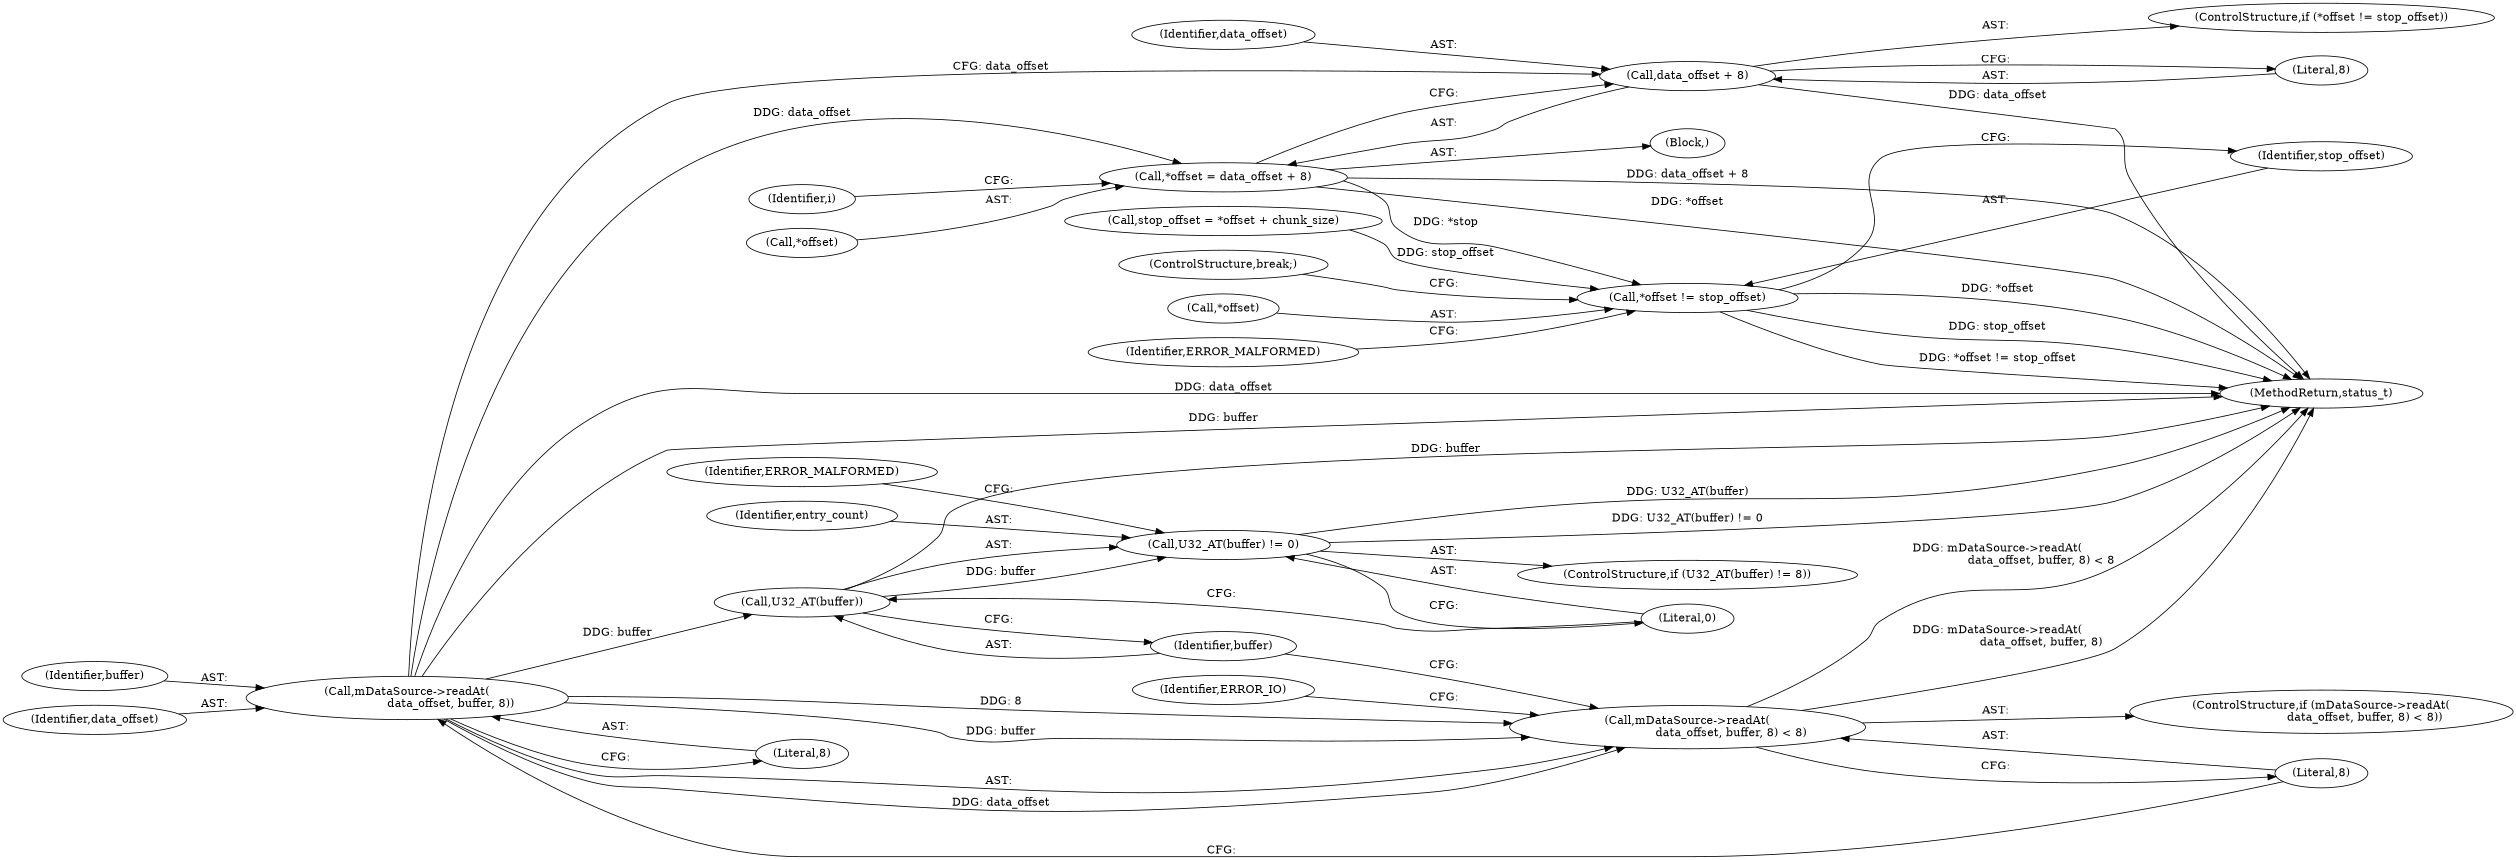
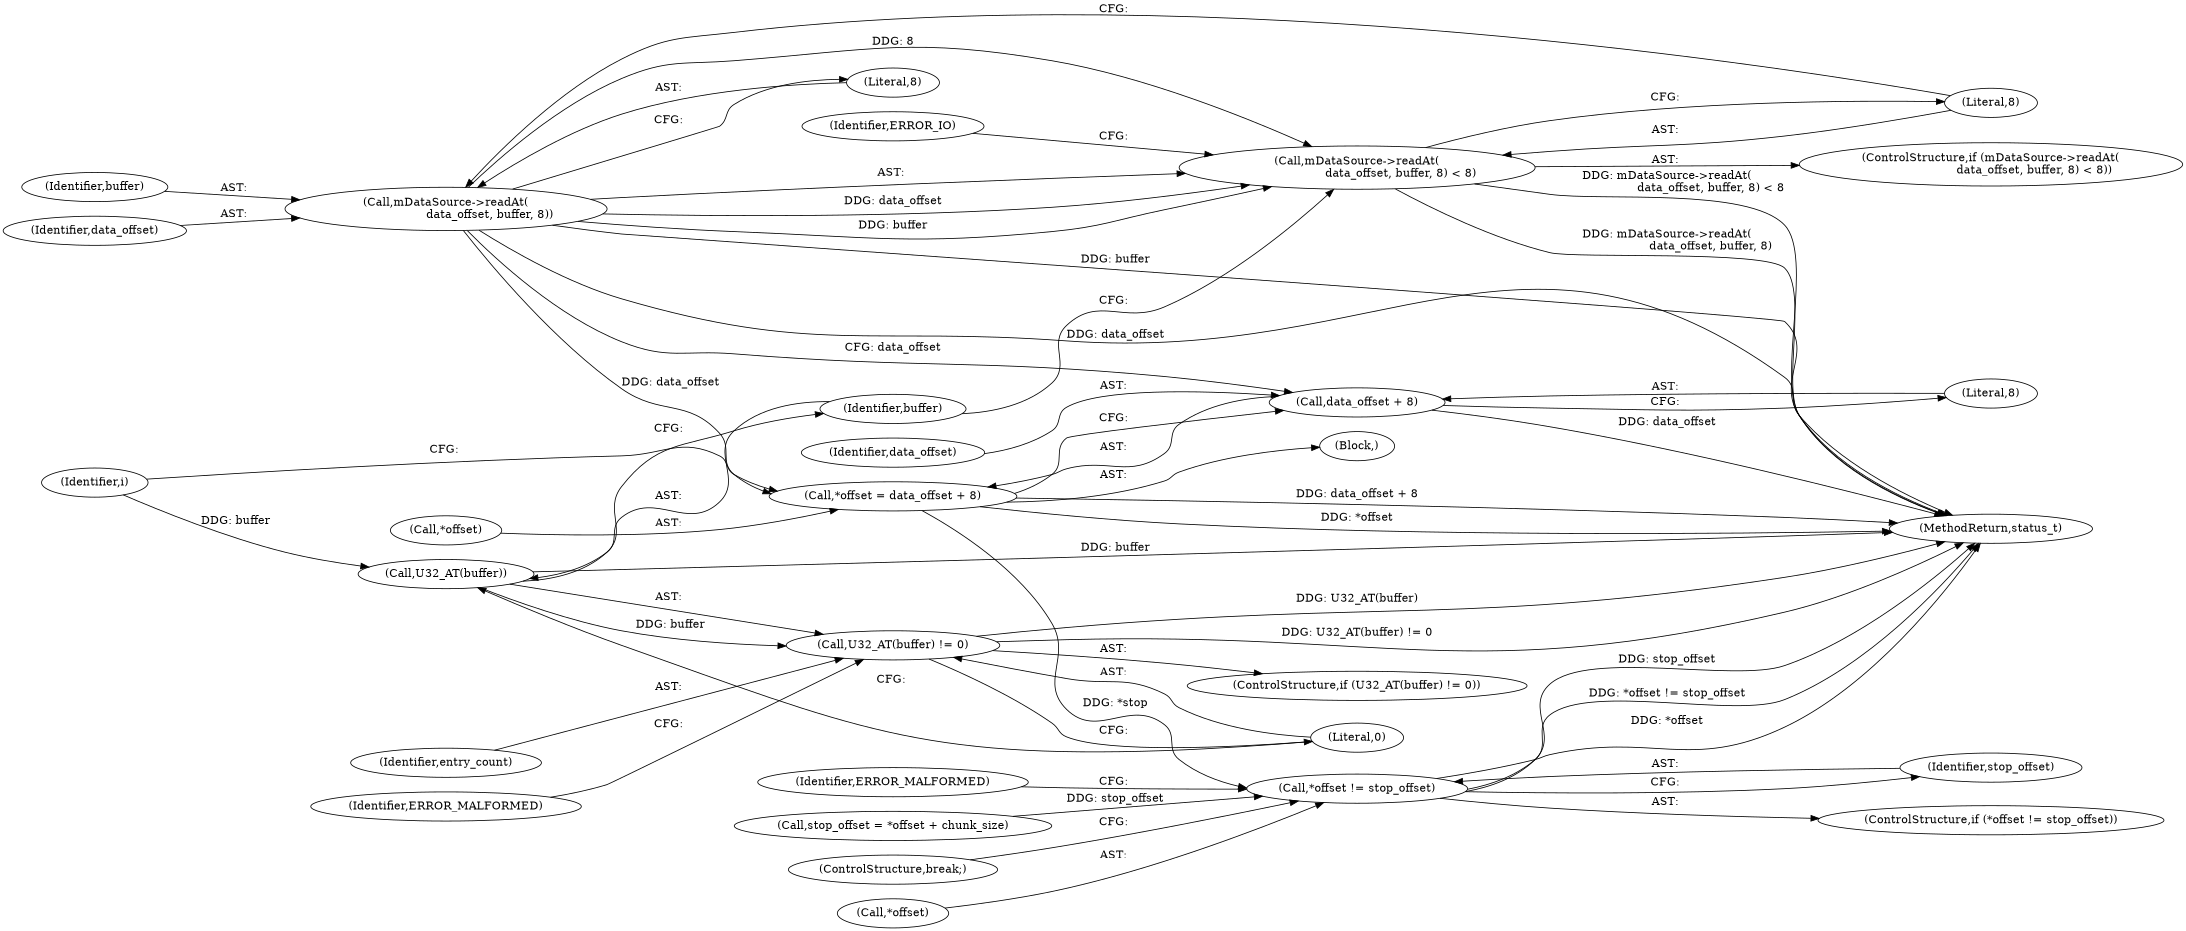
(1961, 42) -> (1625, 812)
(1688, 575) -> (1357, 686)
(615, 648) -> (239, 539)
